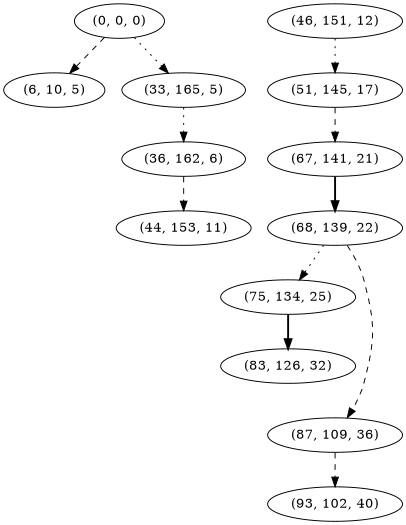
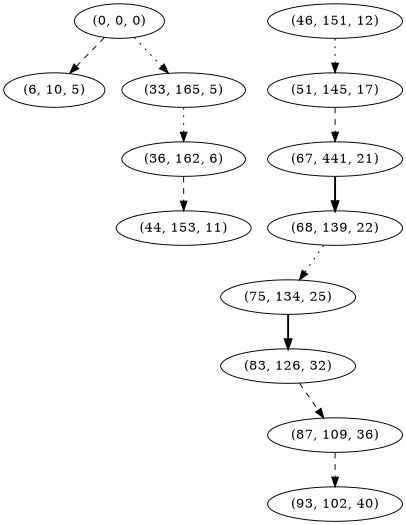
(335, 159) -> (335, 159)
(372, 327) -> (309, 397)
